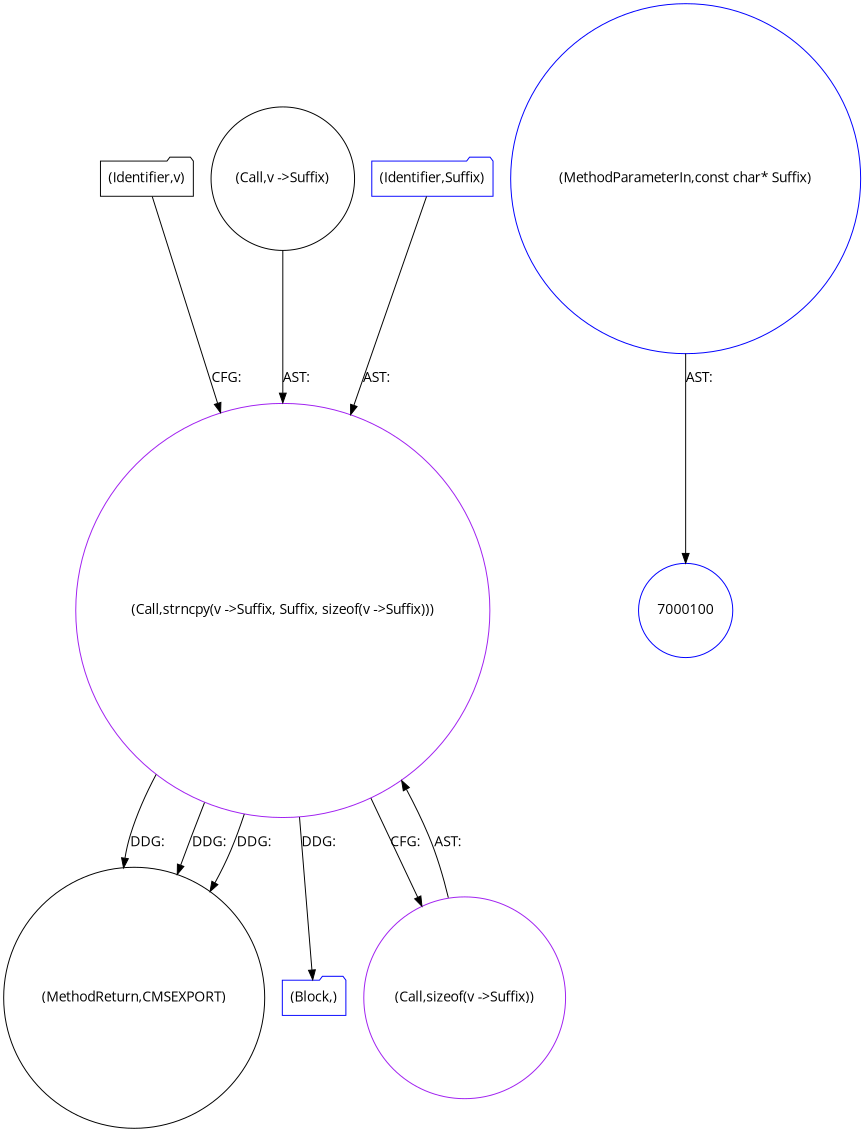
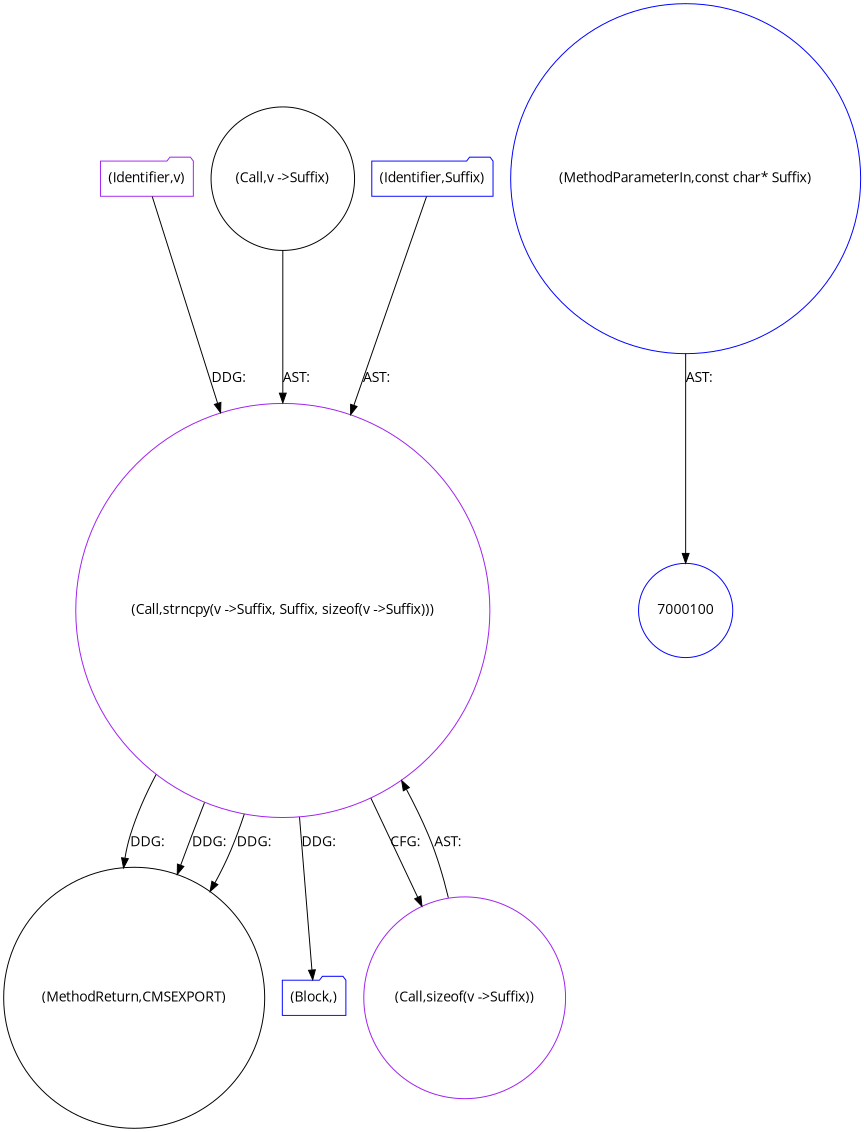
(147, 179) -> (147, 179)
(229, 378) -> (231, 378)
